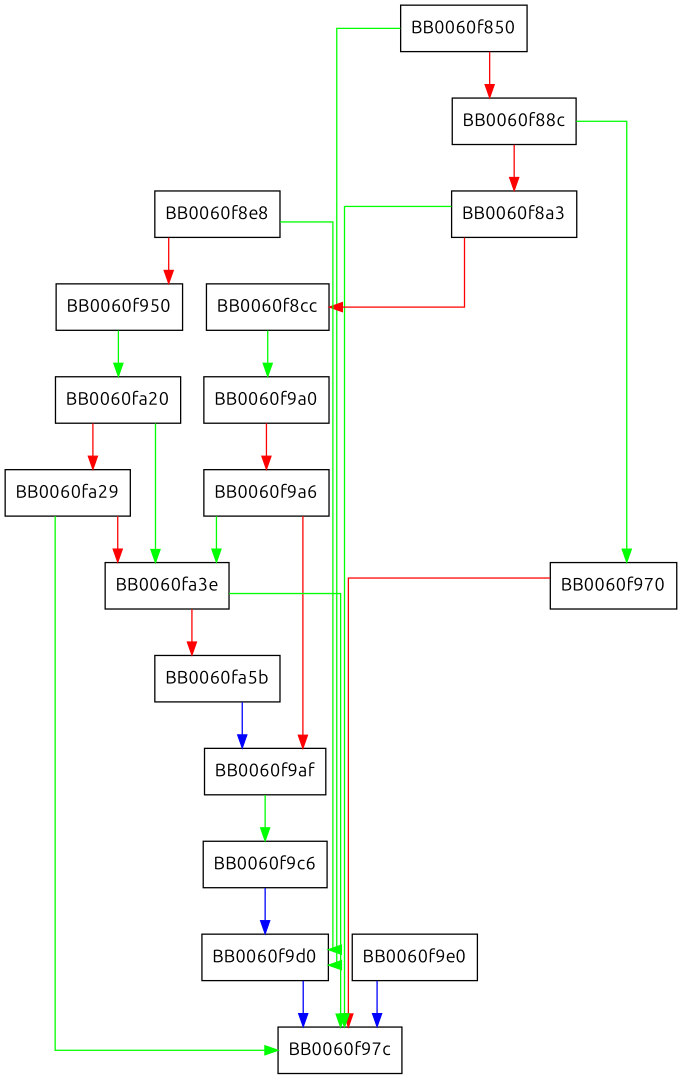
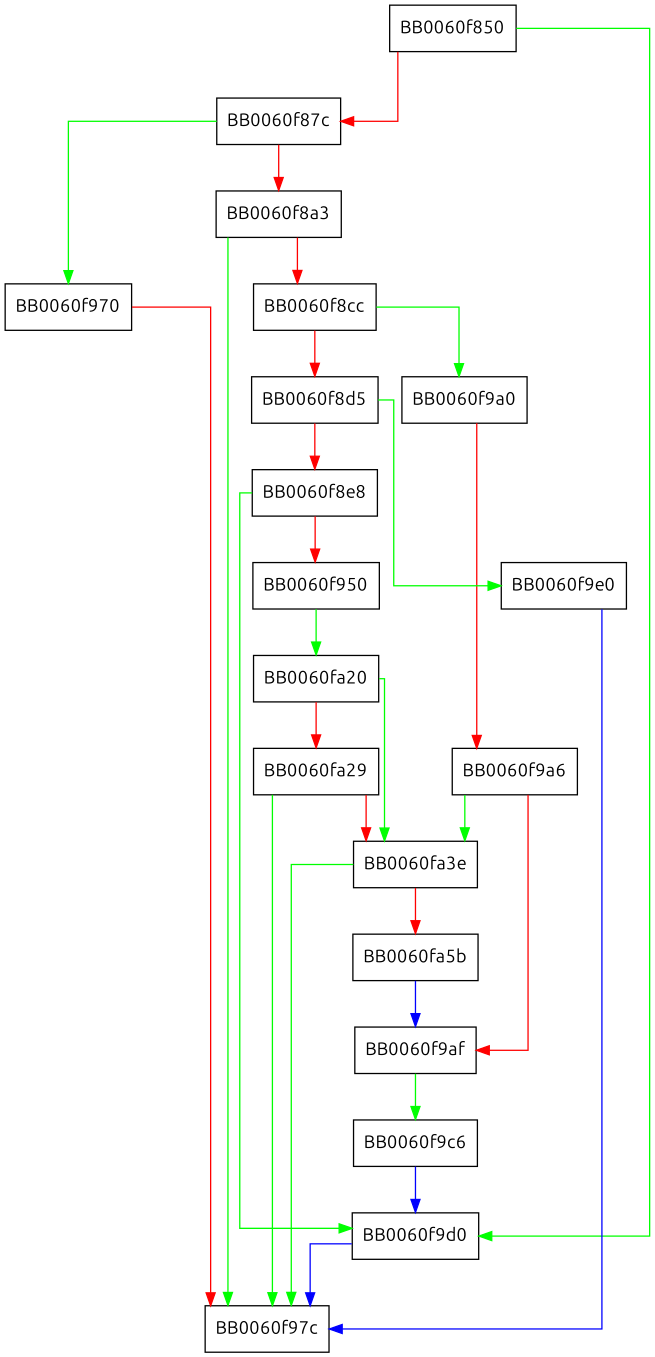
(514, 121) -> (279, 121)
none -> (315, 400)
